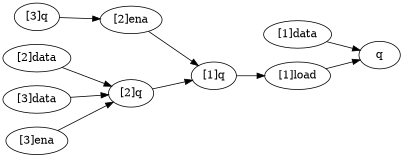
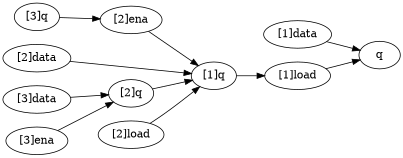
(83, 75) -> (127, 67)
none -> (131, 135)
